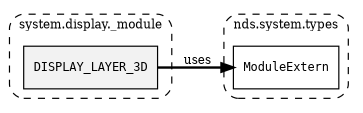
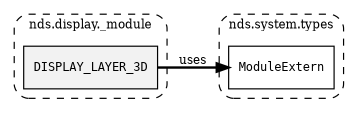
(91, 25) -> (91, 25)
